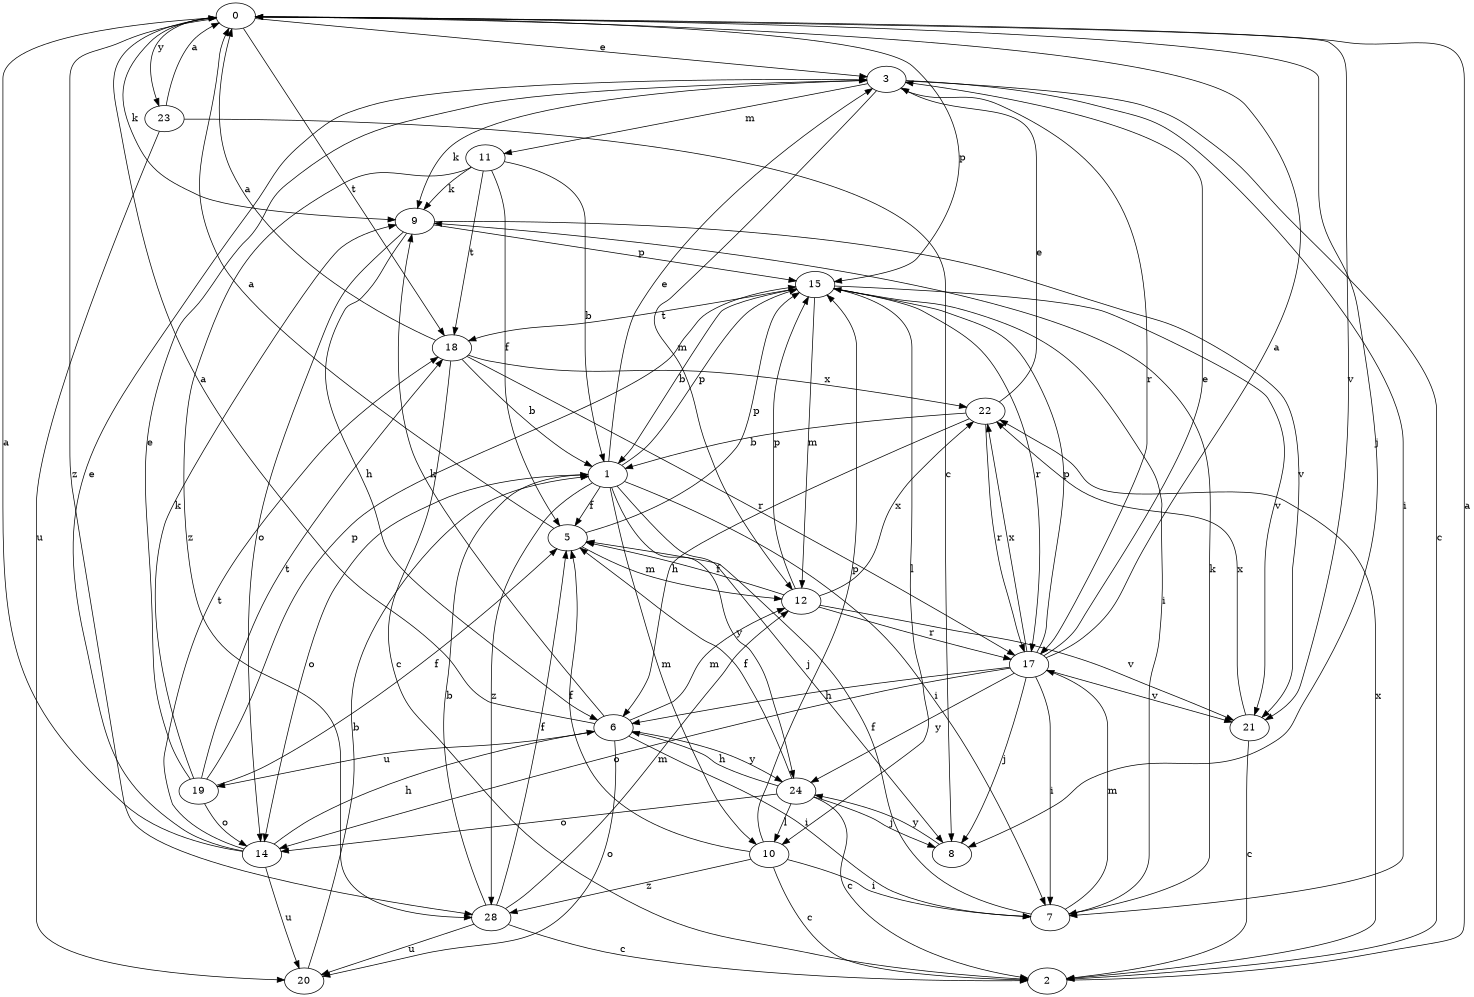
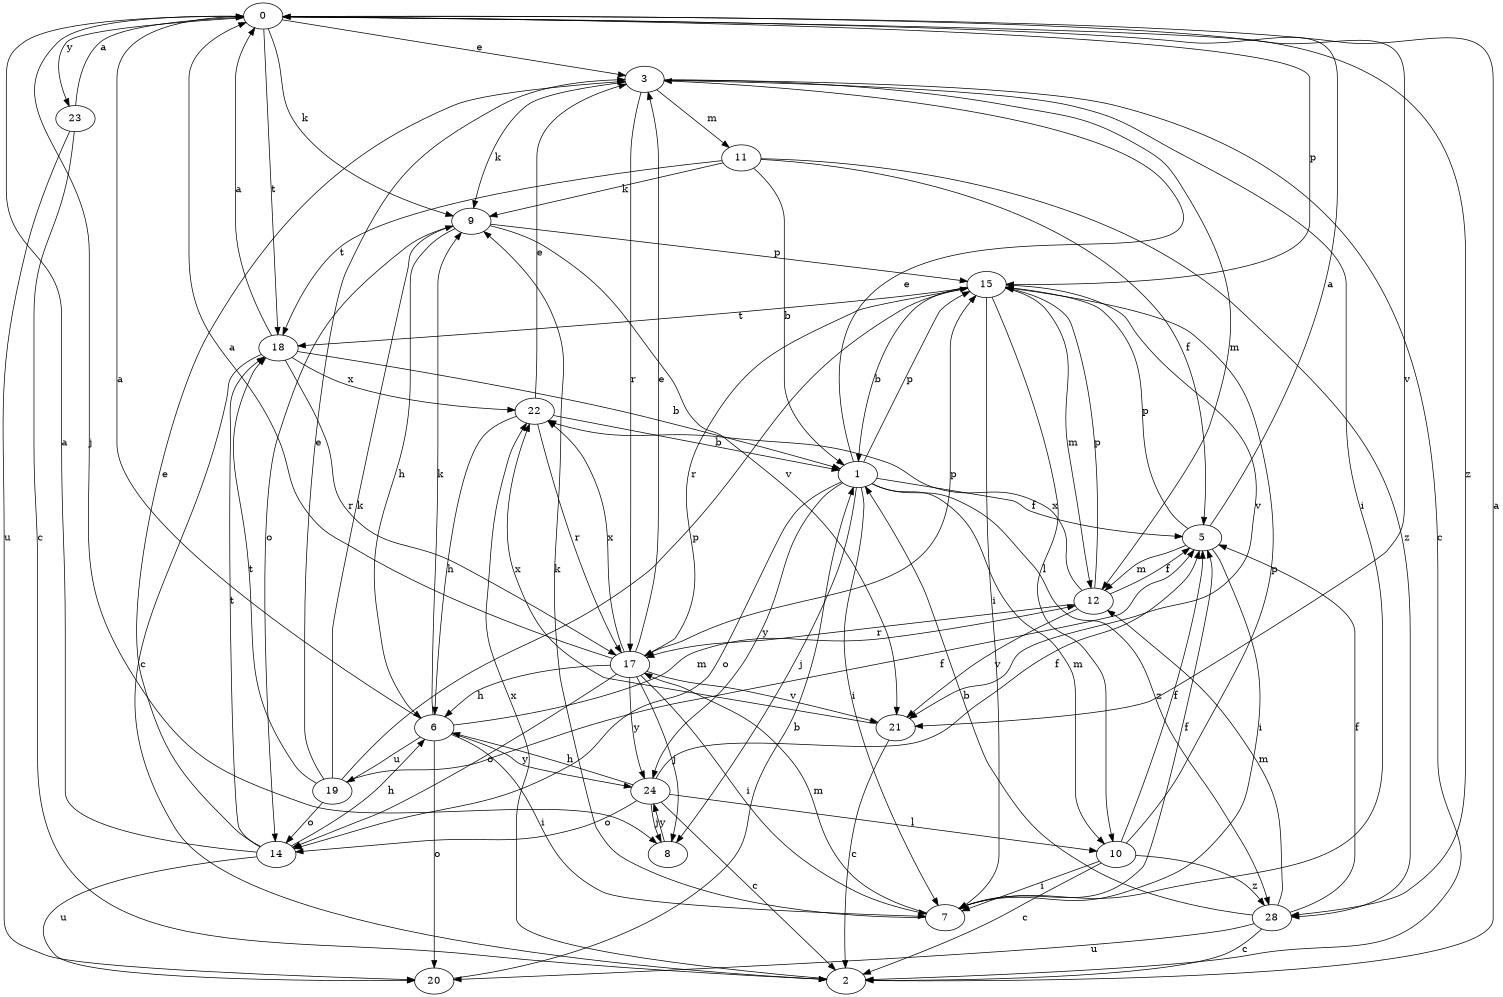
(856, 197) -> (76, 877)
none -> (1239, 812)
